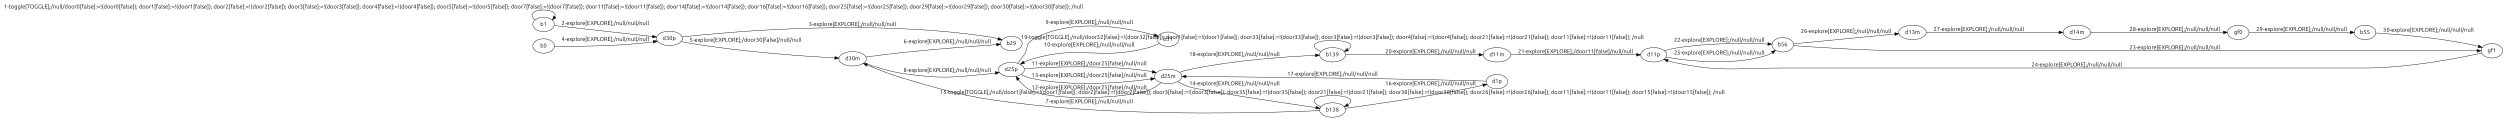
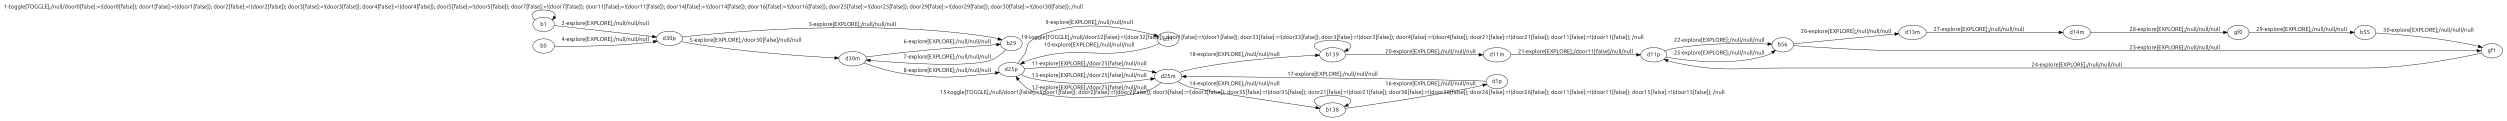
(1091, 110) -> (940, 64)
